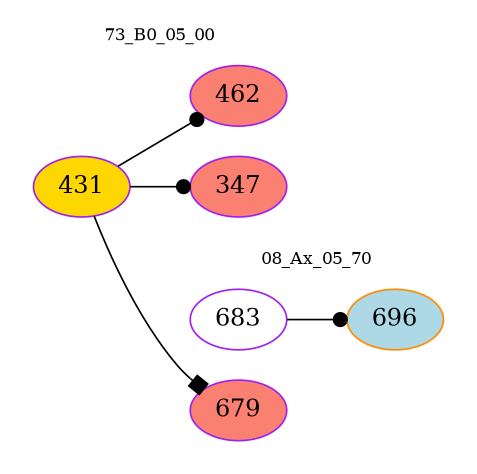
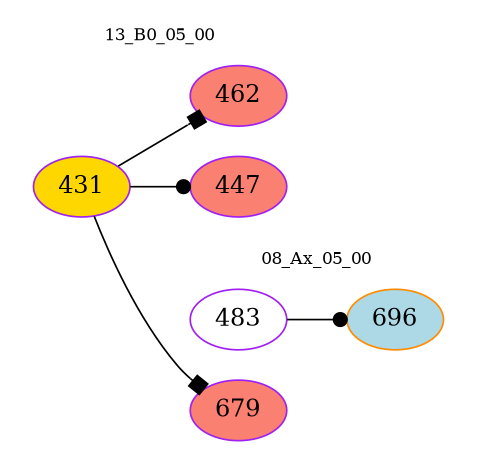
(160, 36) -> (160, 36)
(155, 145) -> (153, 146)
(238, 187) -> (238, 187)
(317, 260) -> (317, 260)
(238, 320) -> (238, 320)
